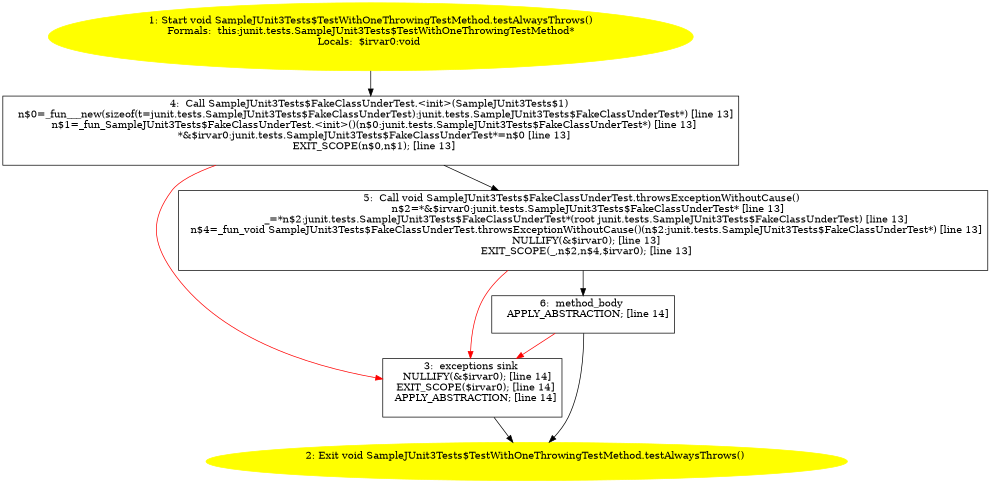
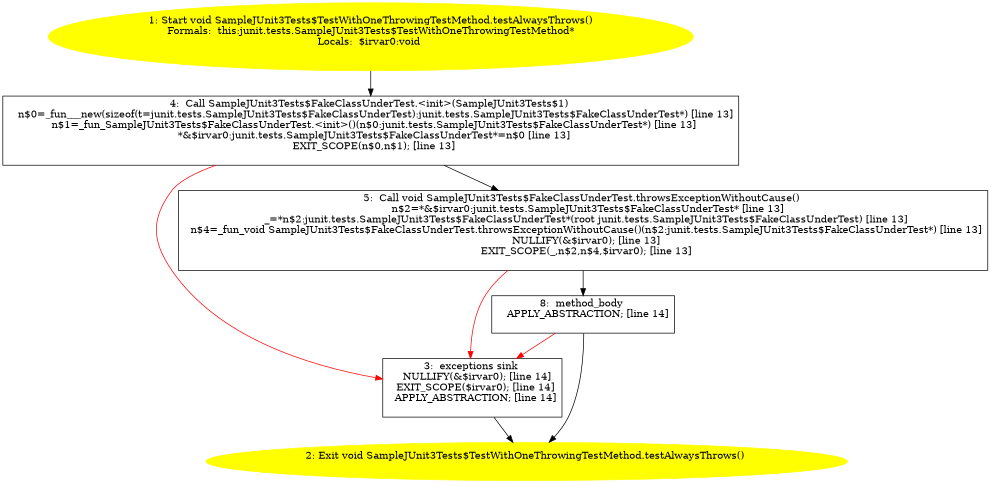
(583, 314) -> (583, 314)
